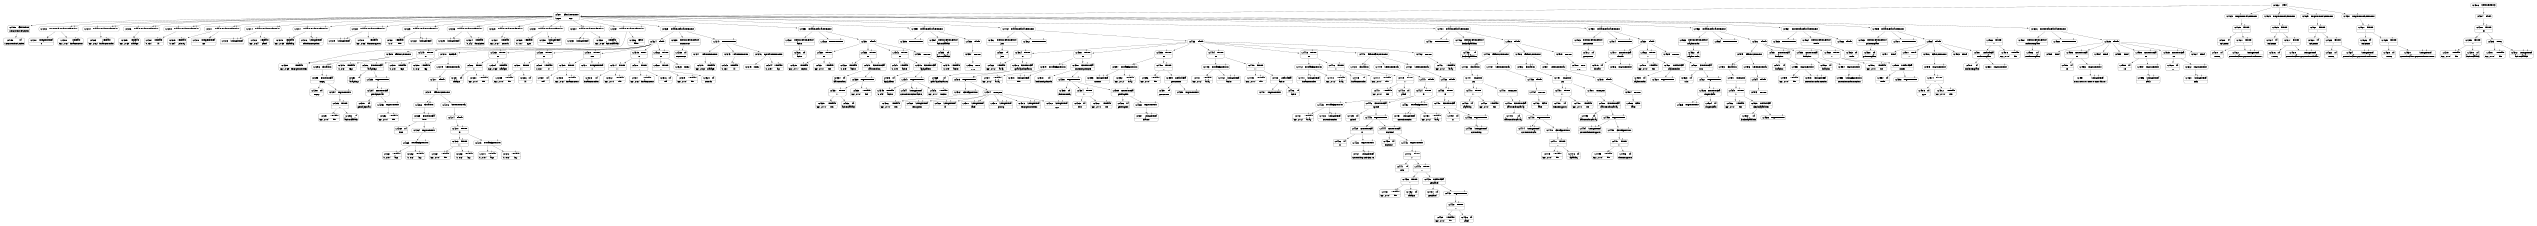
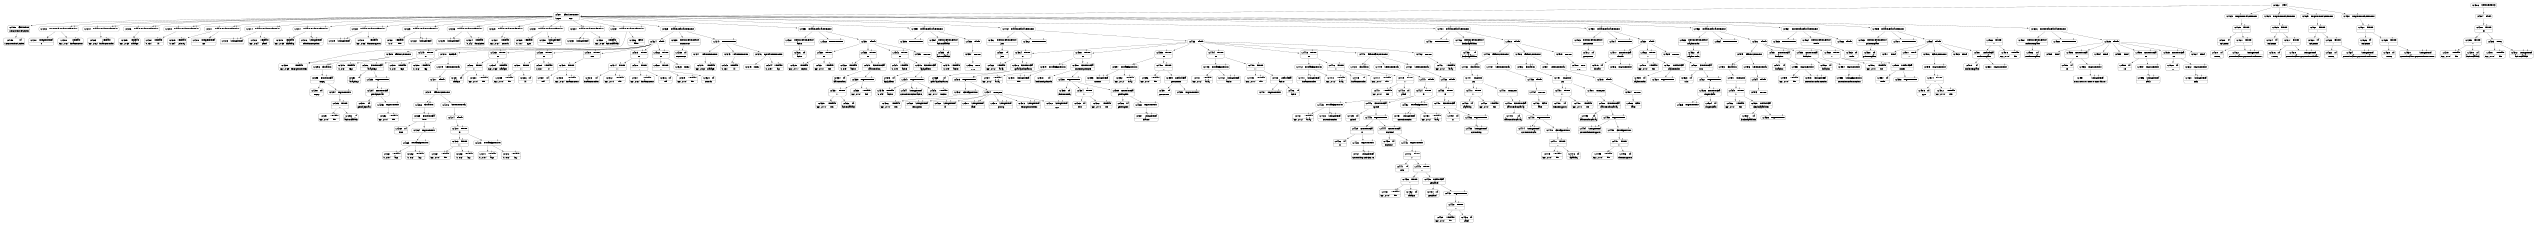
(644, 53) -> (644, 53)
(592, 67) -> none
